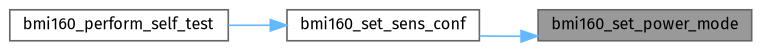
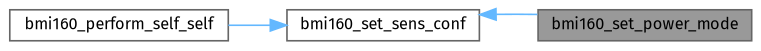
(119, 25) -> (119, 25)
(500, 36) -> (517, 14)
